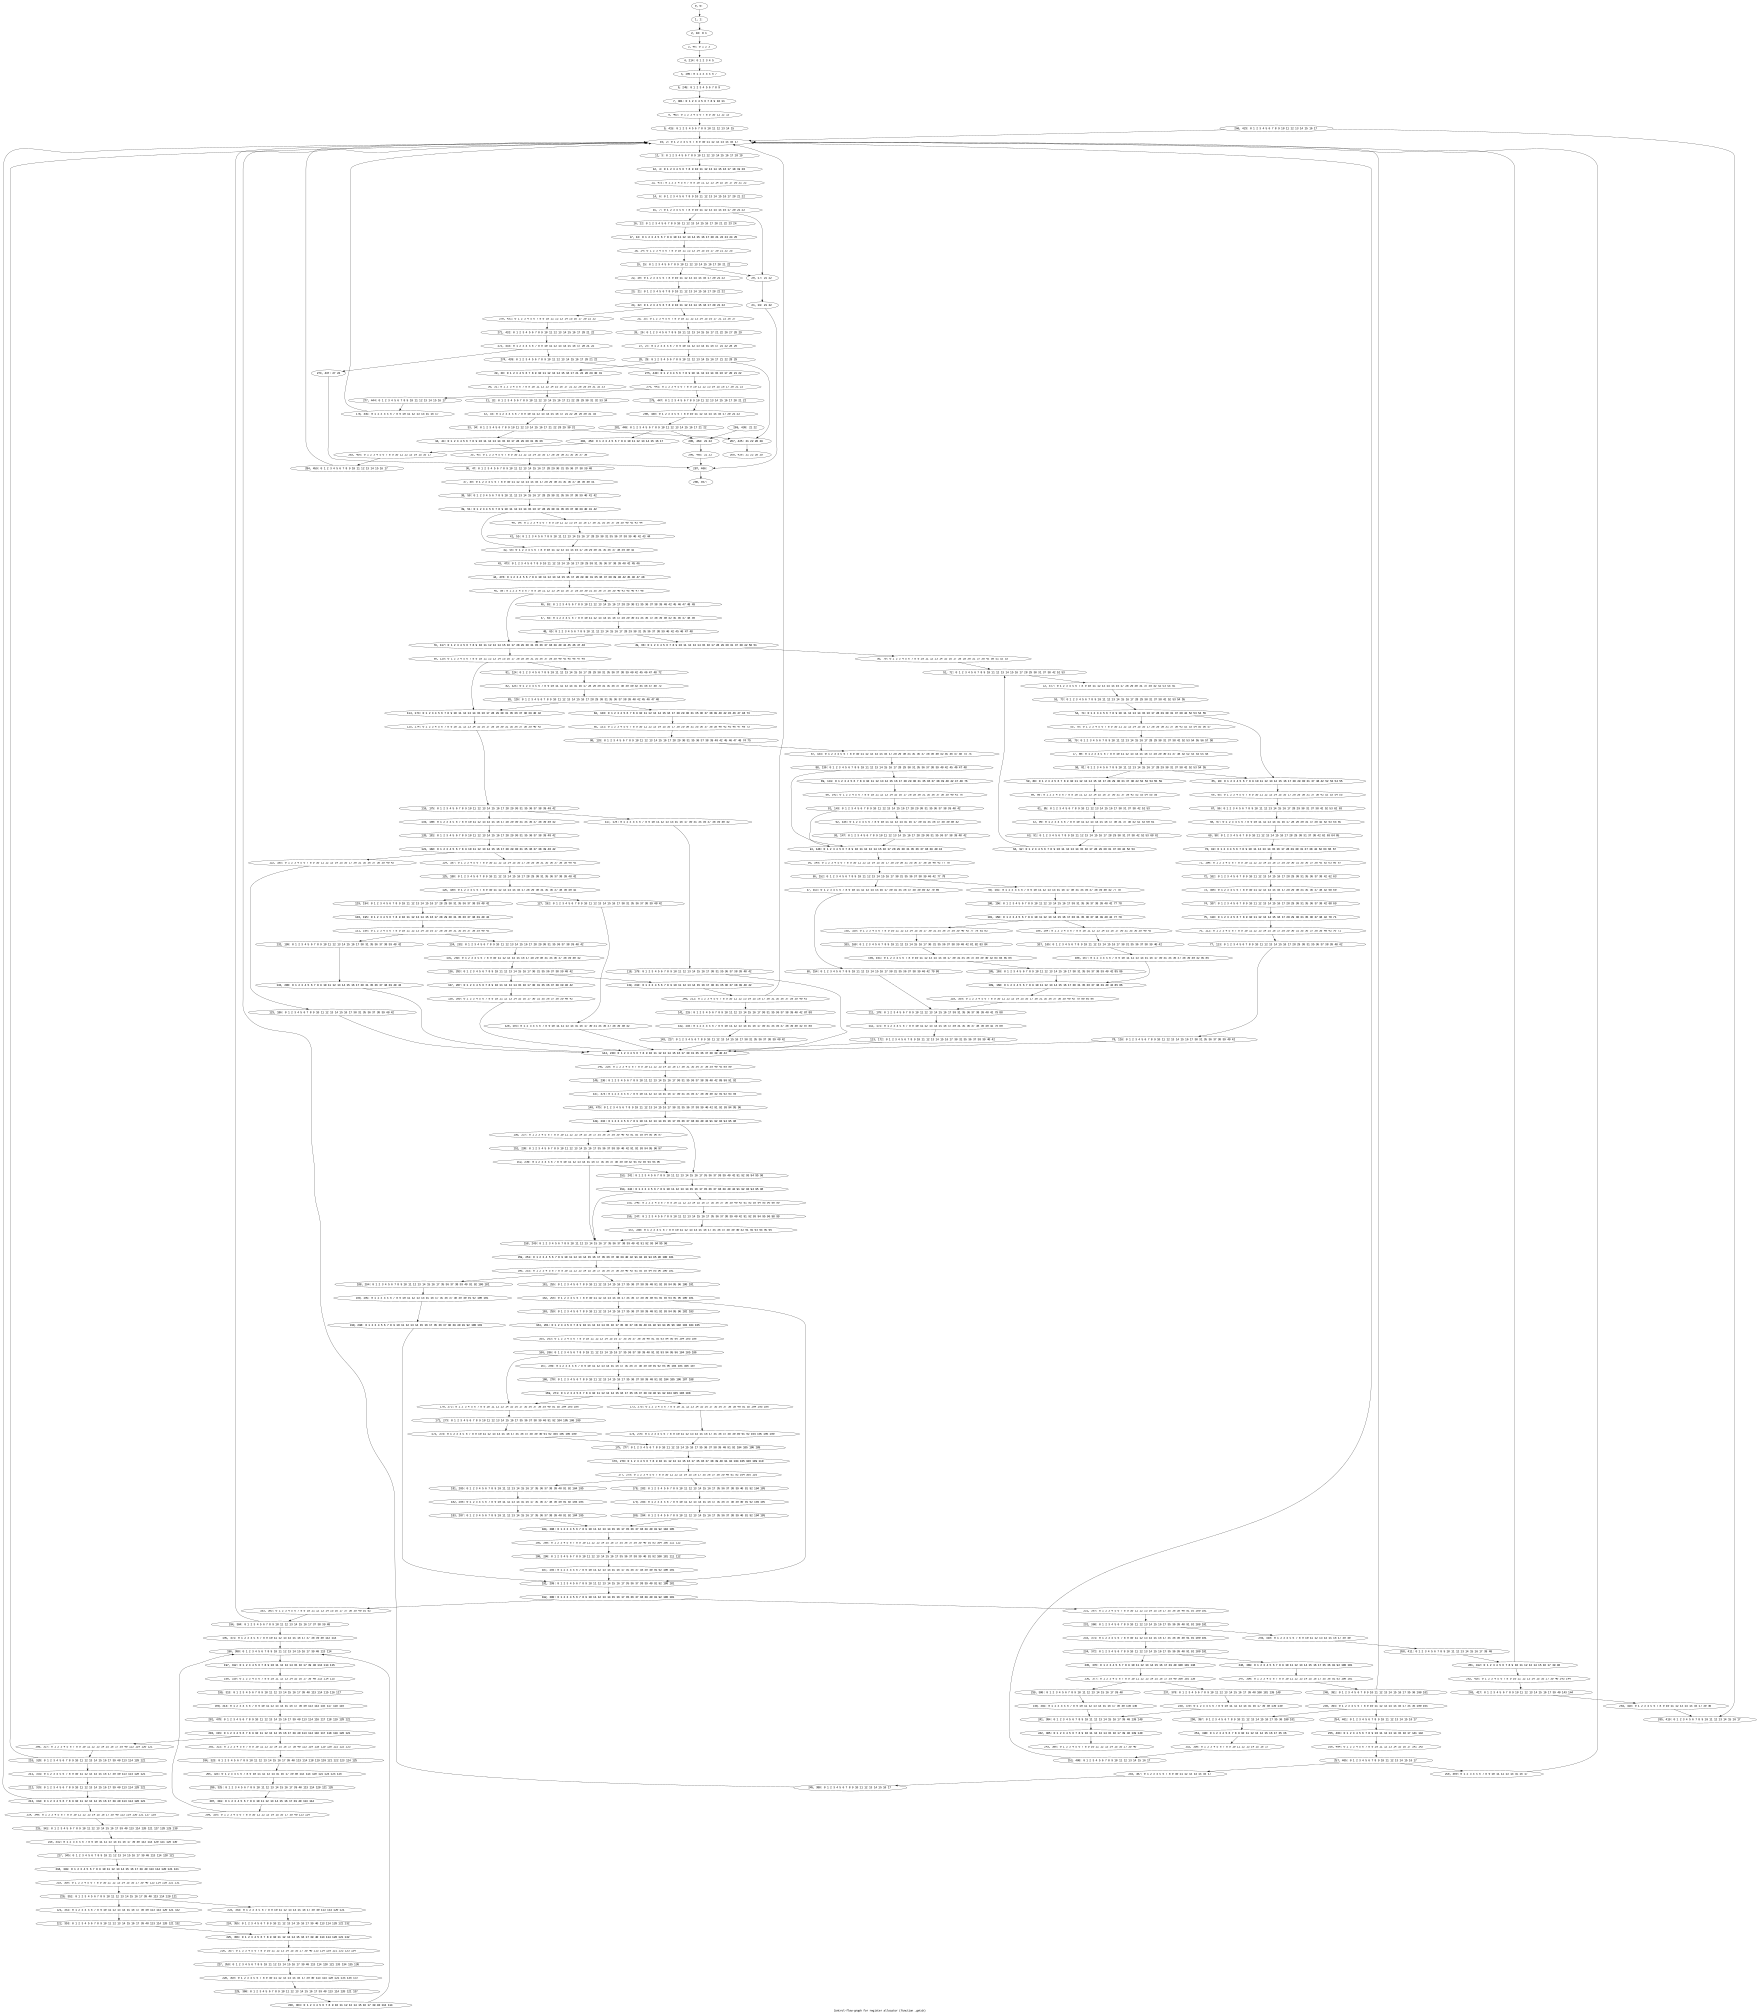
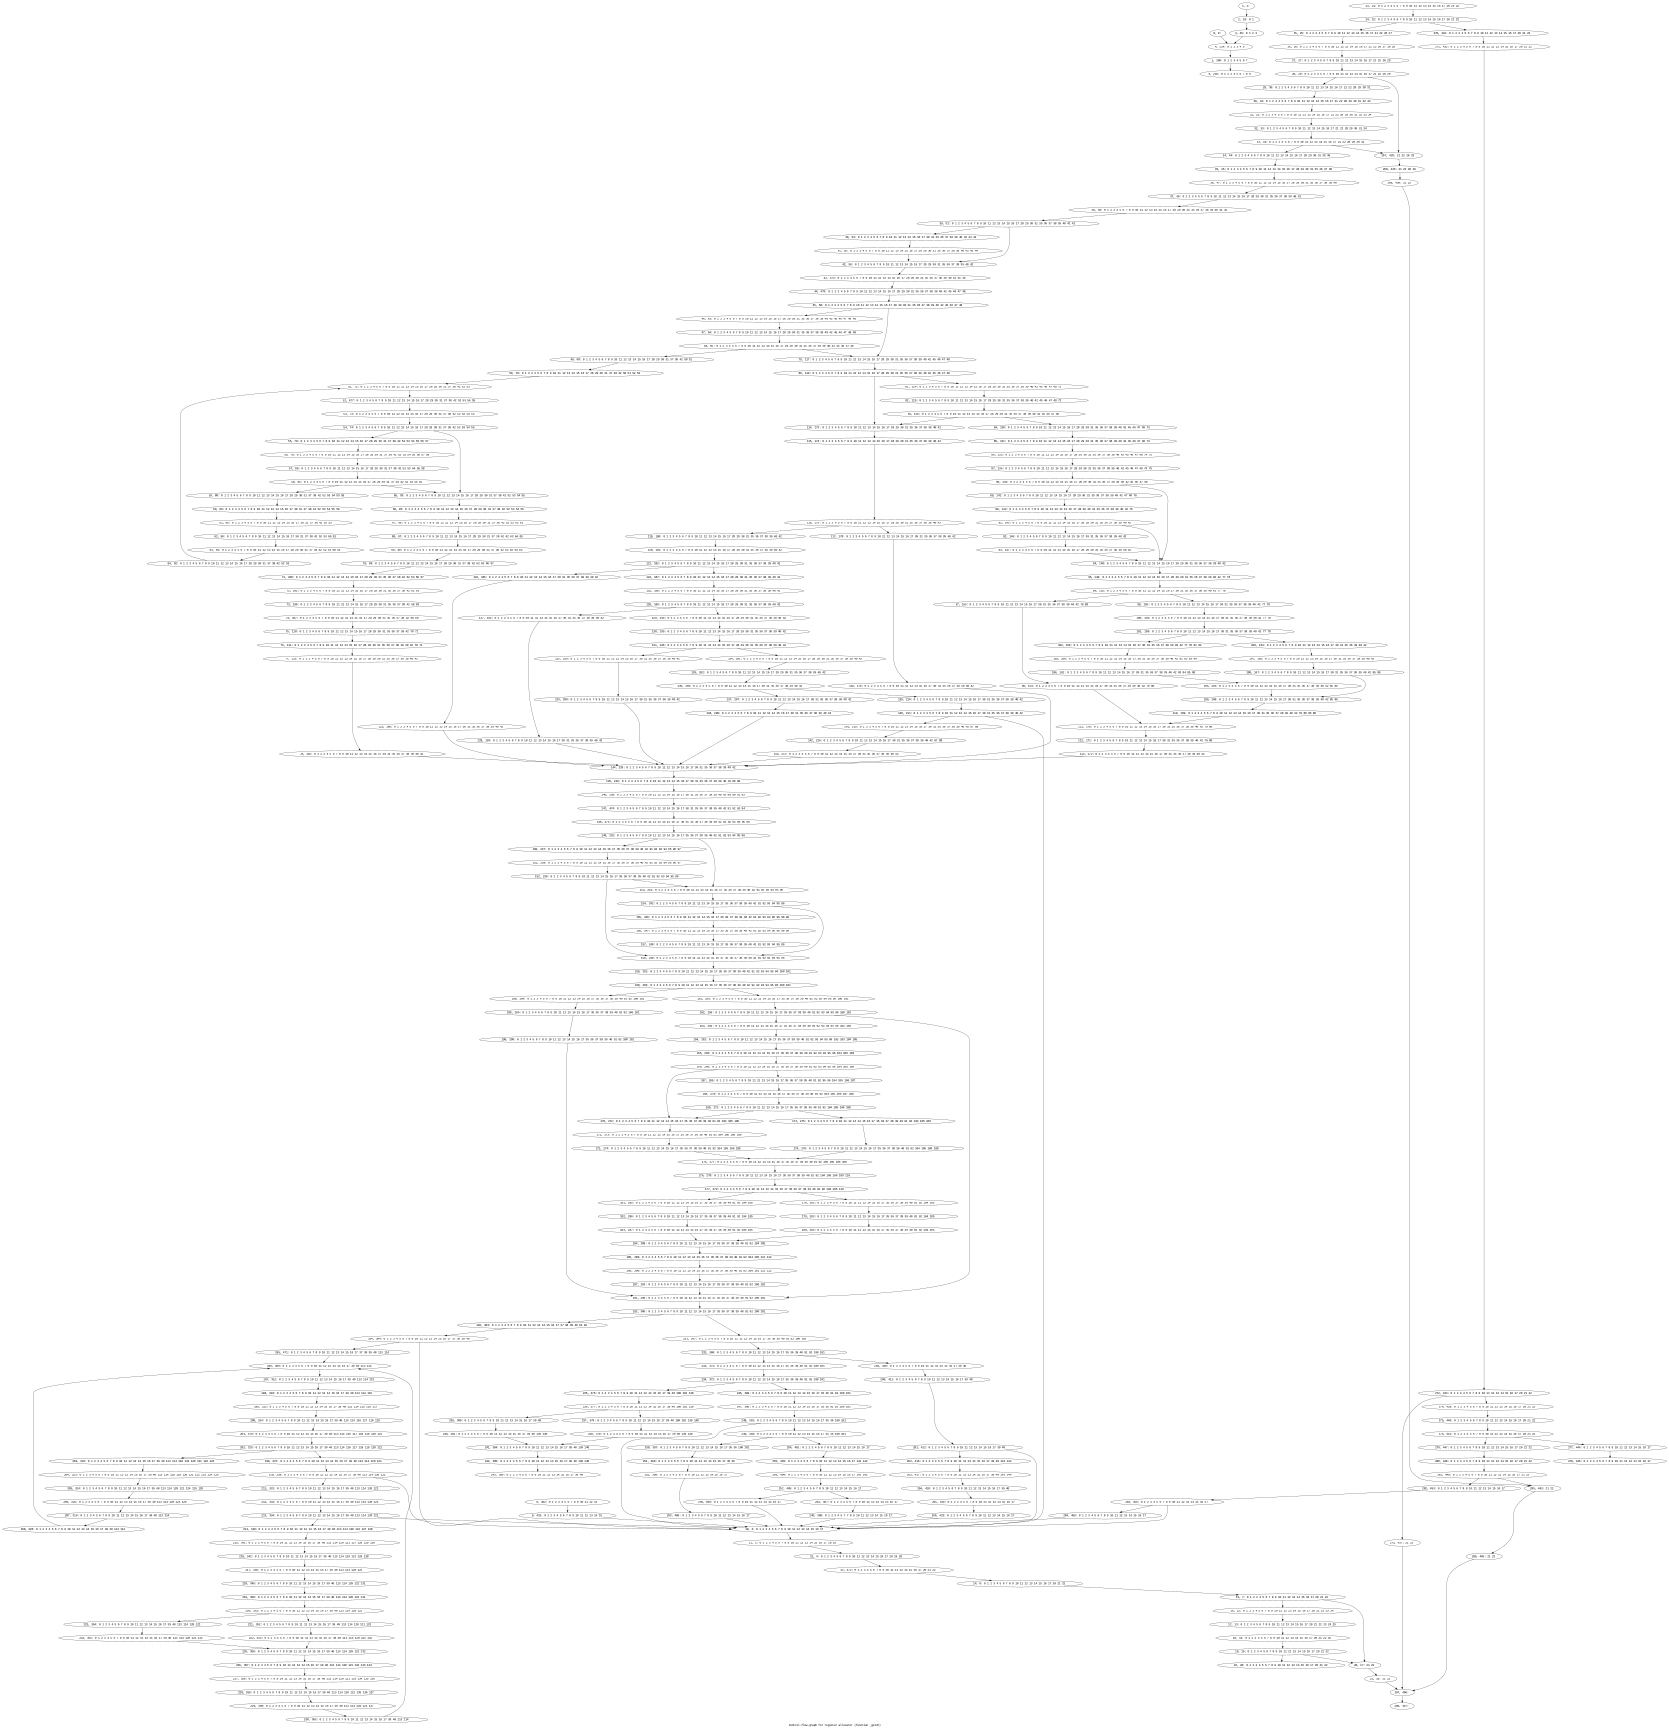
(700, 12) -> (1223, 39)
(700, 101) -> none
(371, 162) -> (1009, 1526)
none -> (1400, 175)
(679, 284) -> none
(328, 373) -> (1402, 1543)
(1734, 736) -> (974, 1508)
(850, 1788) -> (851, 1516)
